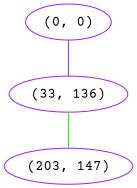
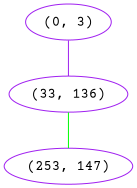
(68, 22) -> (68, 22)
(68, 166) -> (68, 166)
